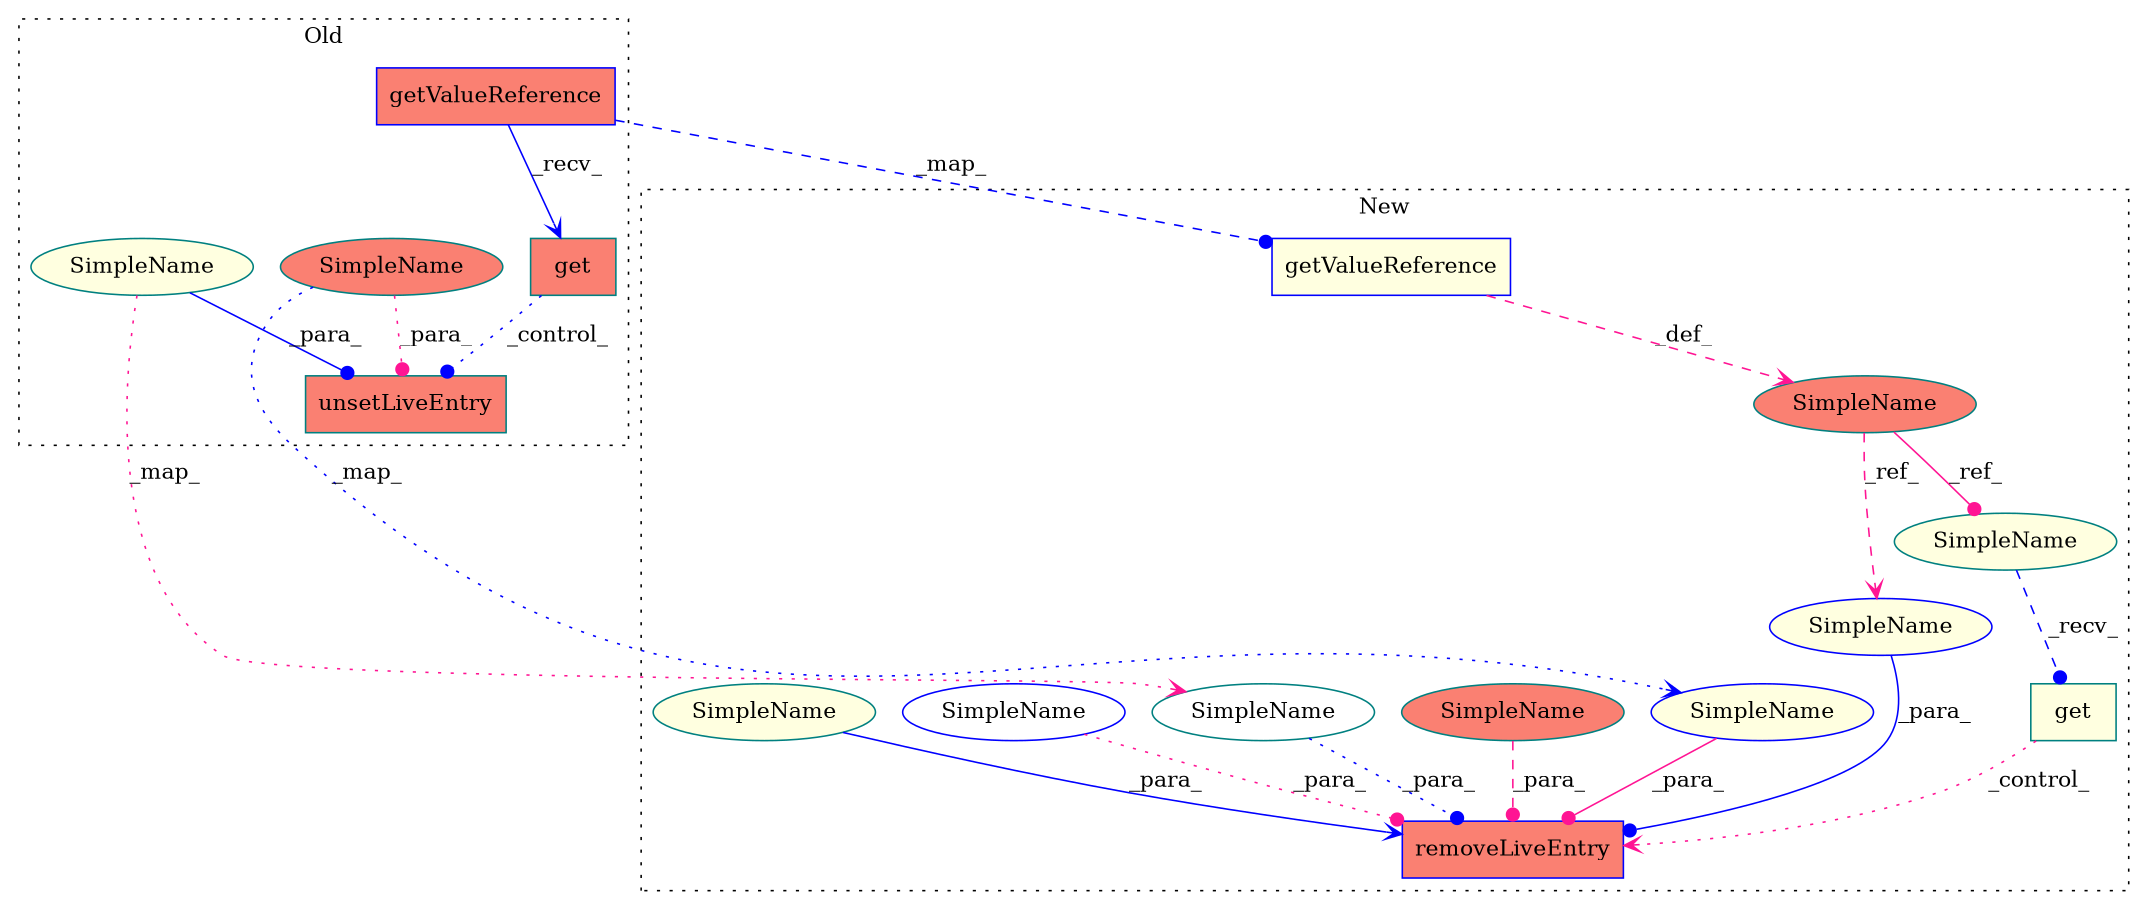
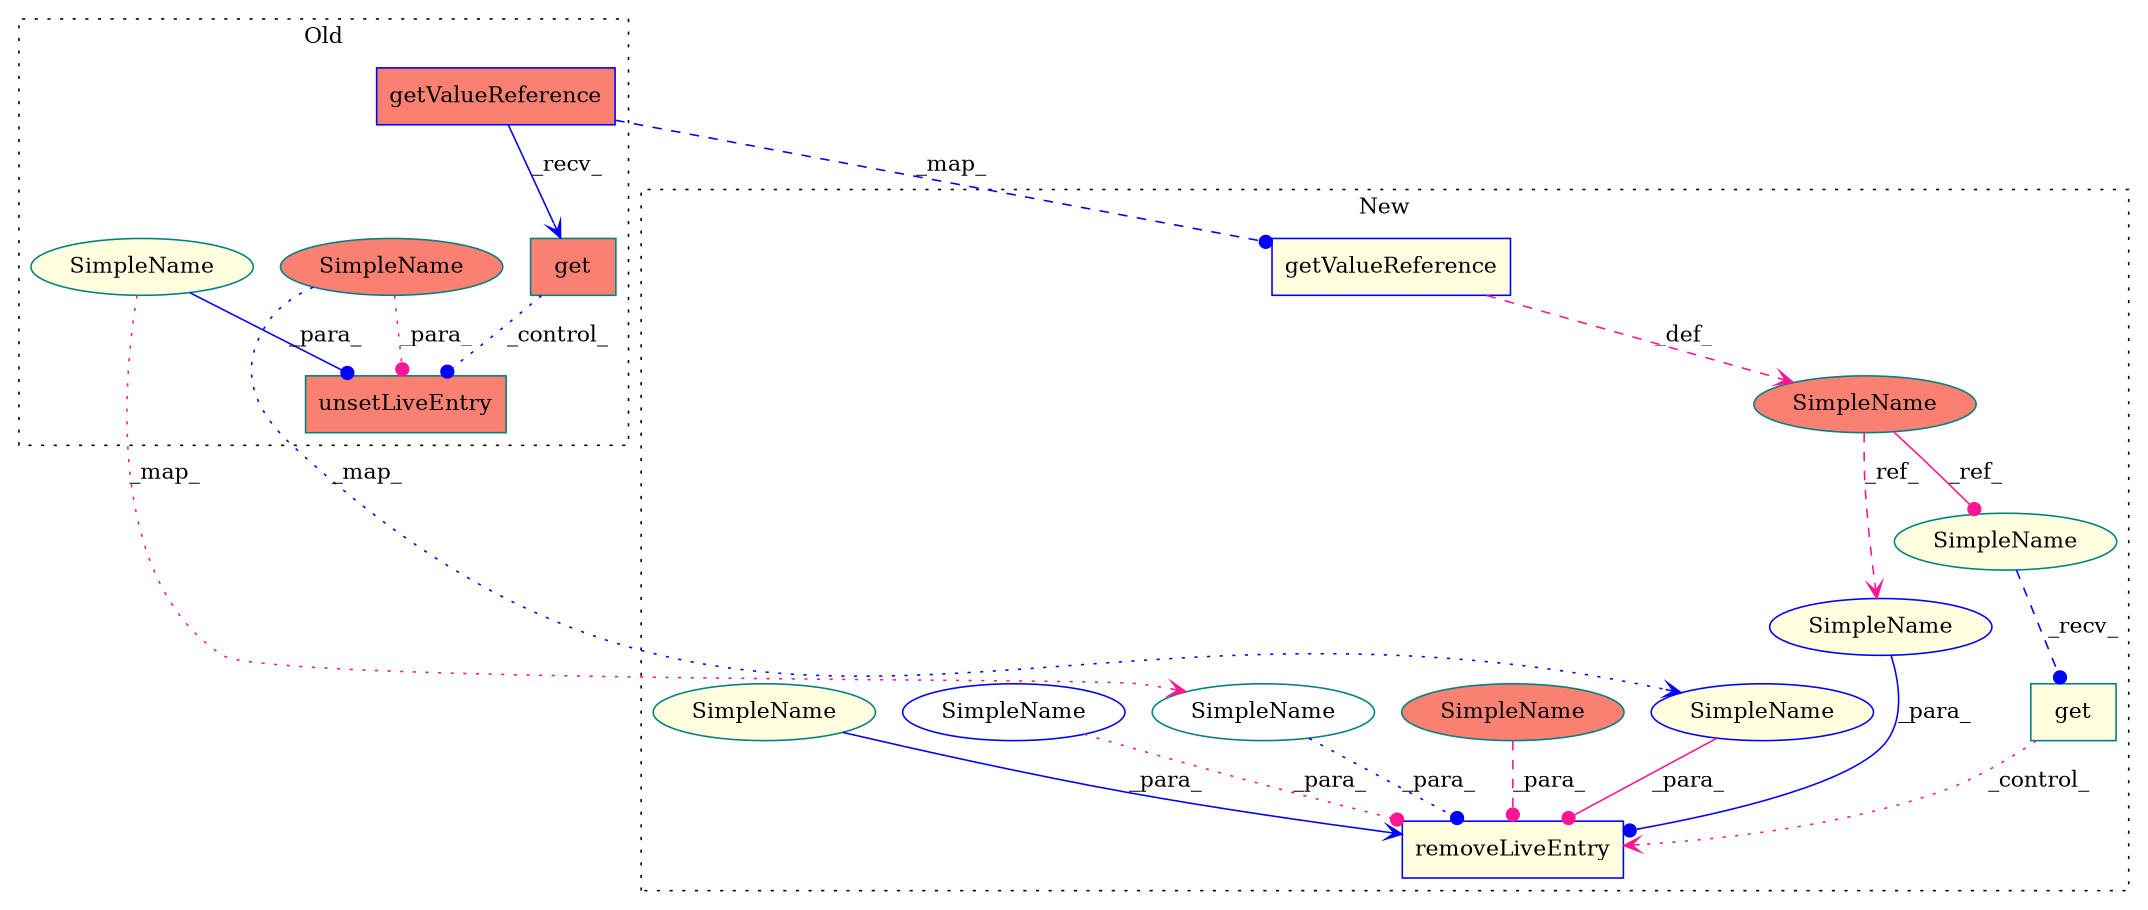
(1513, 850) -> (1513, 850)
